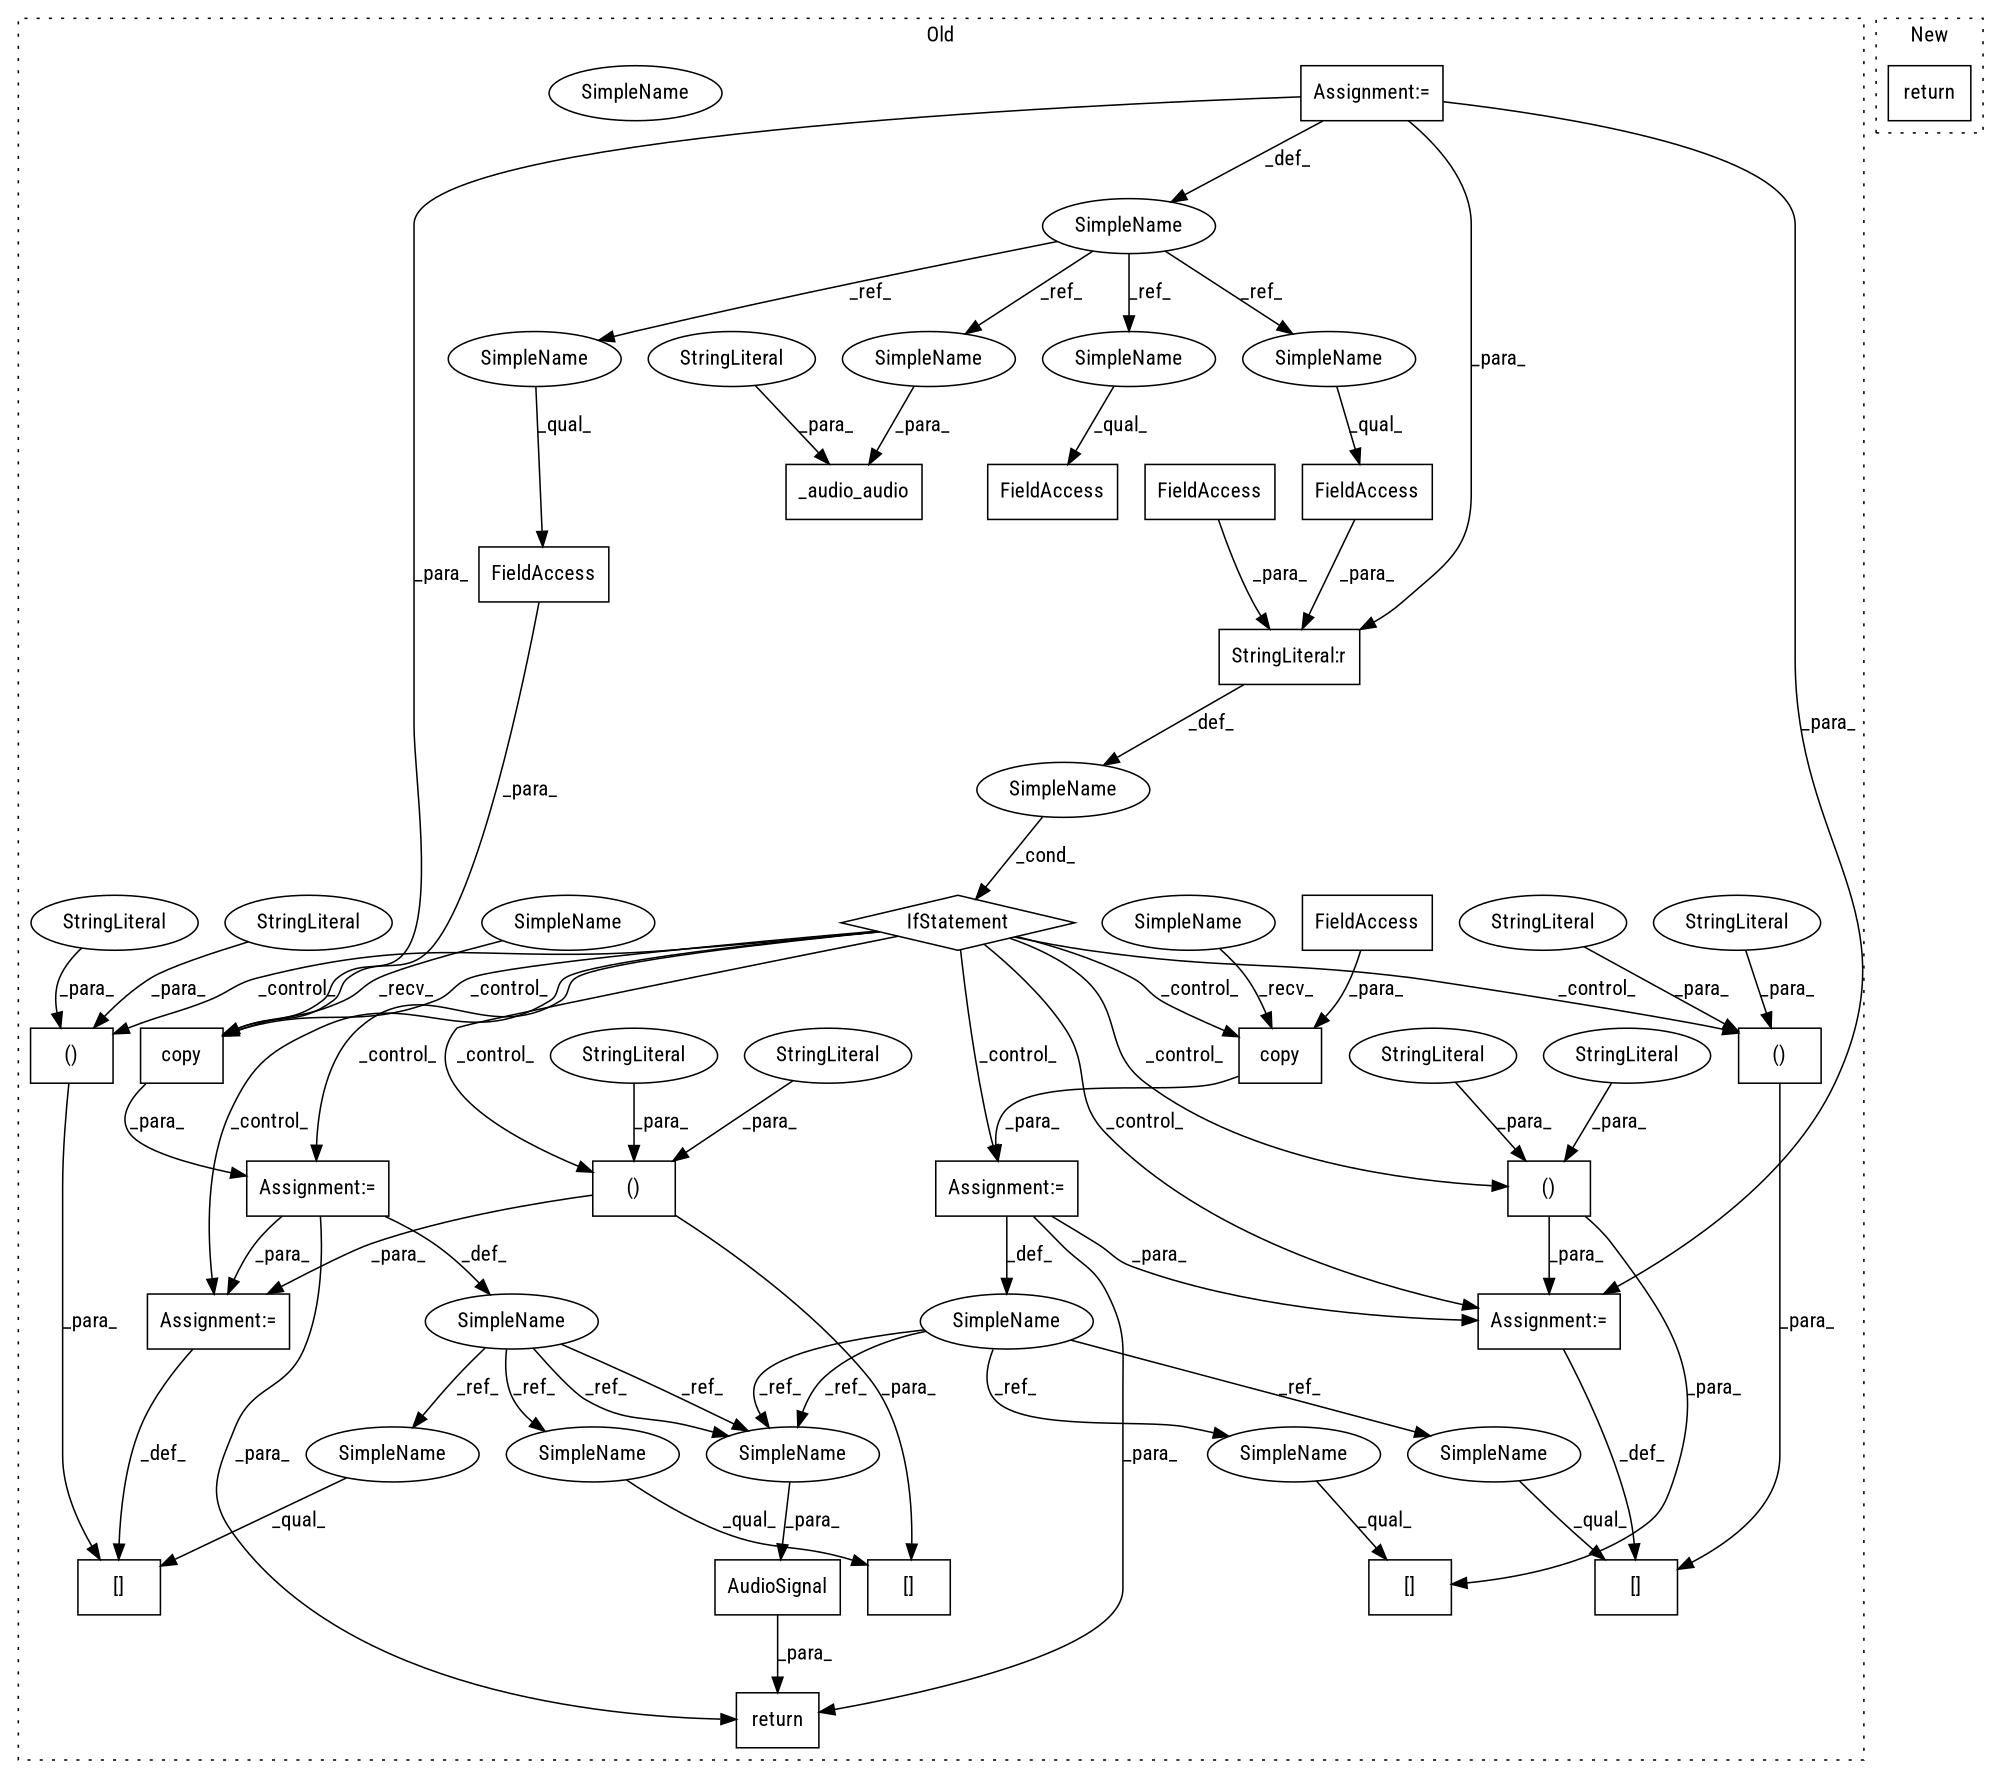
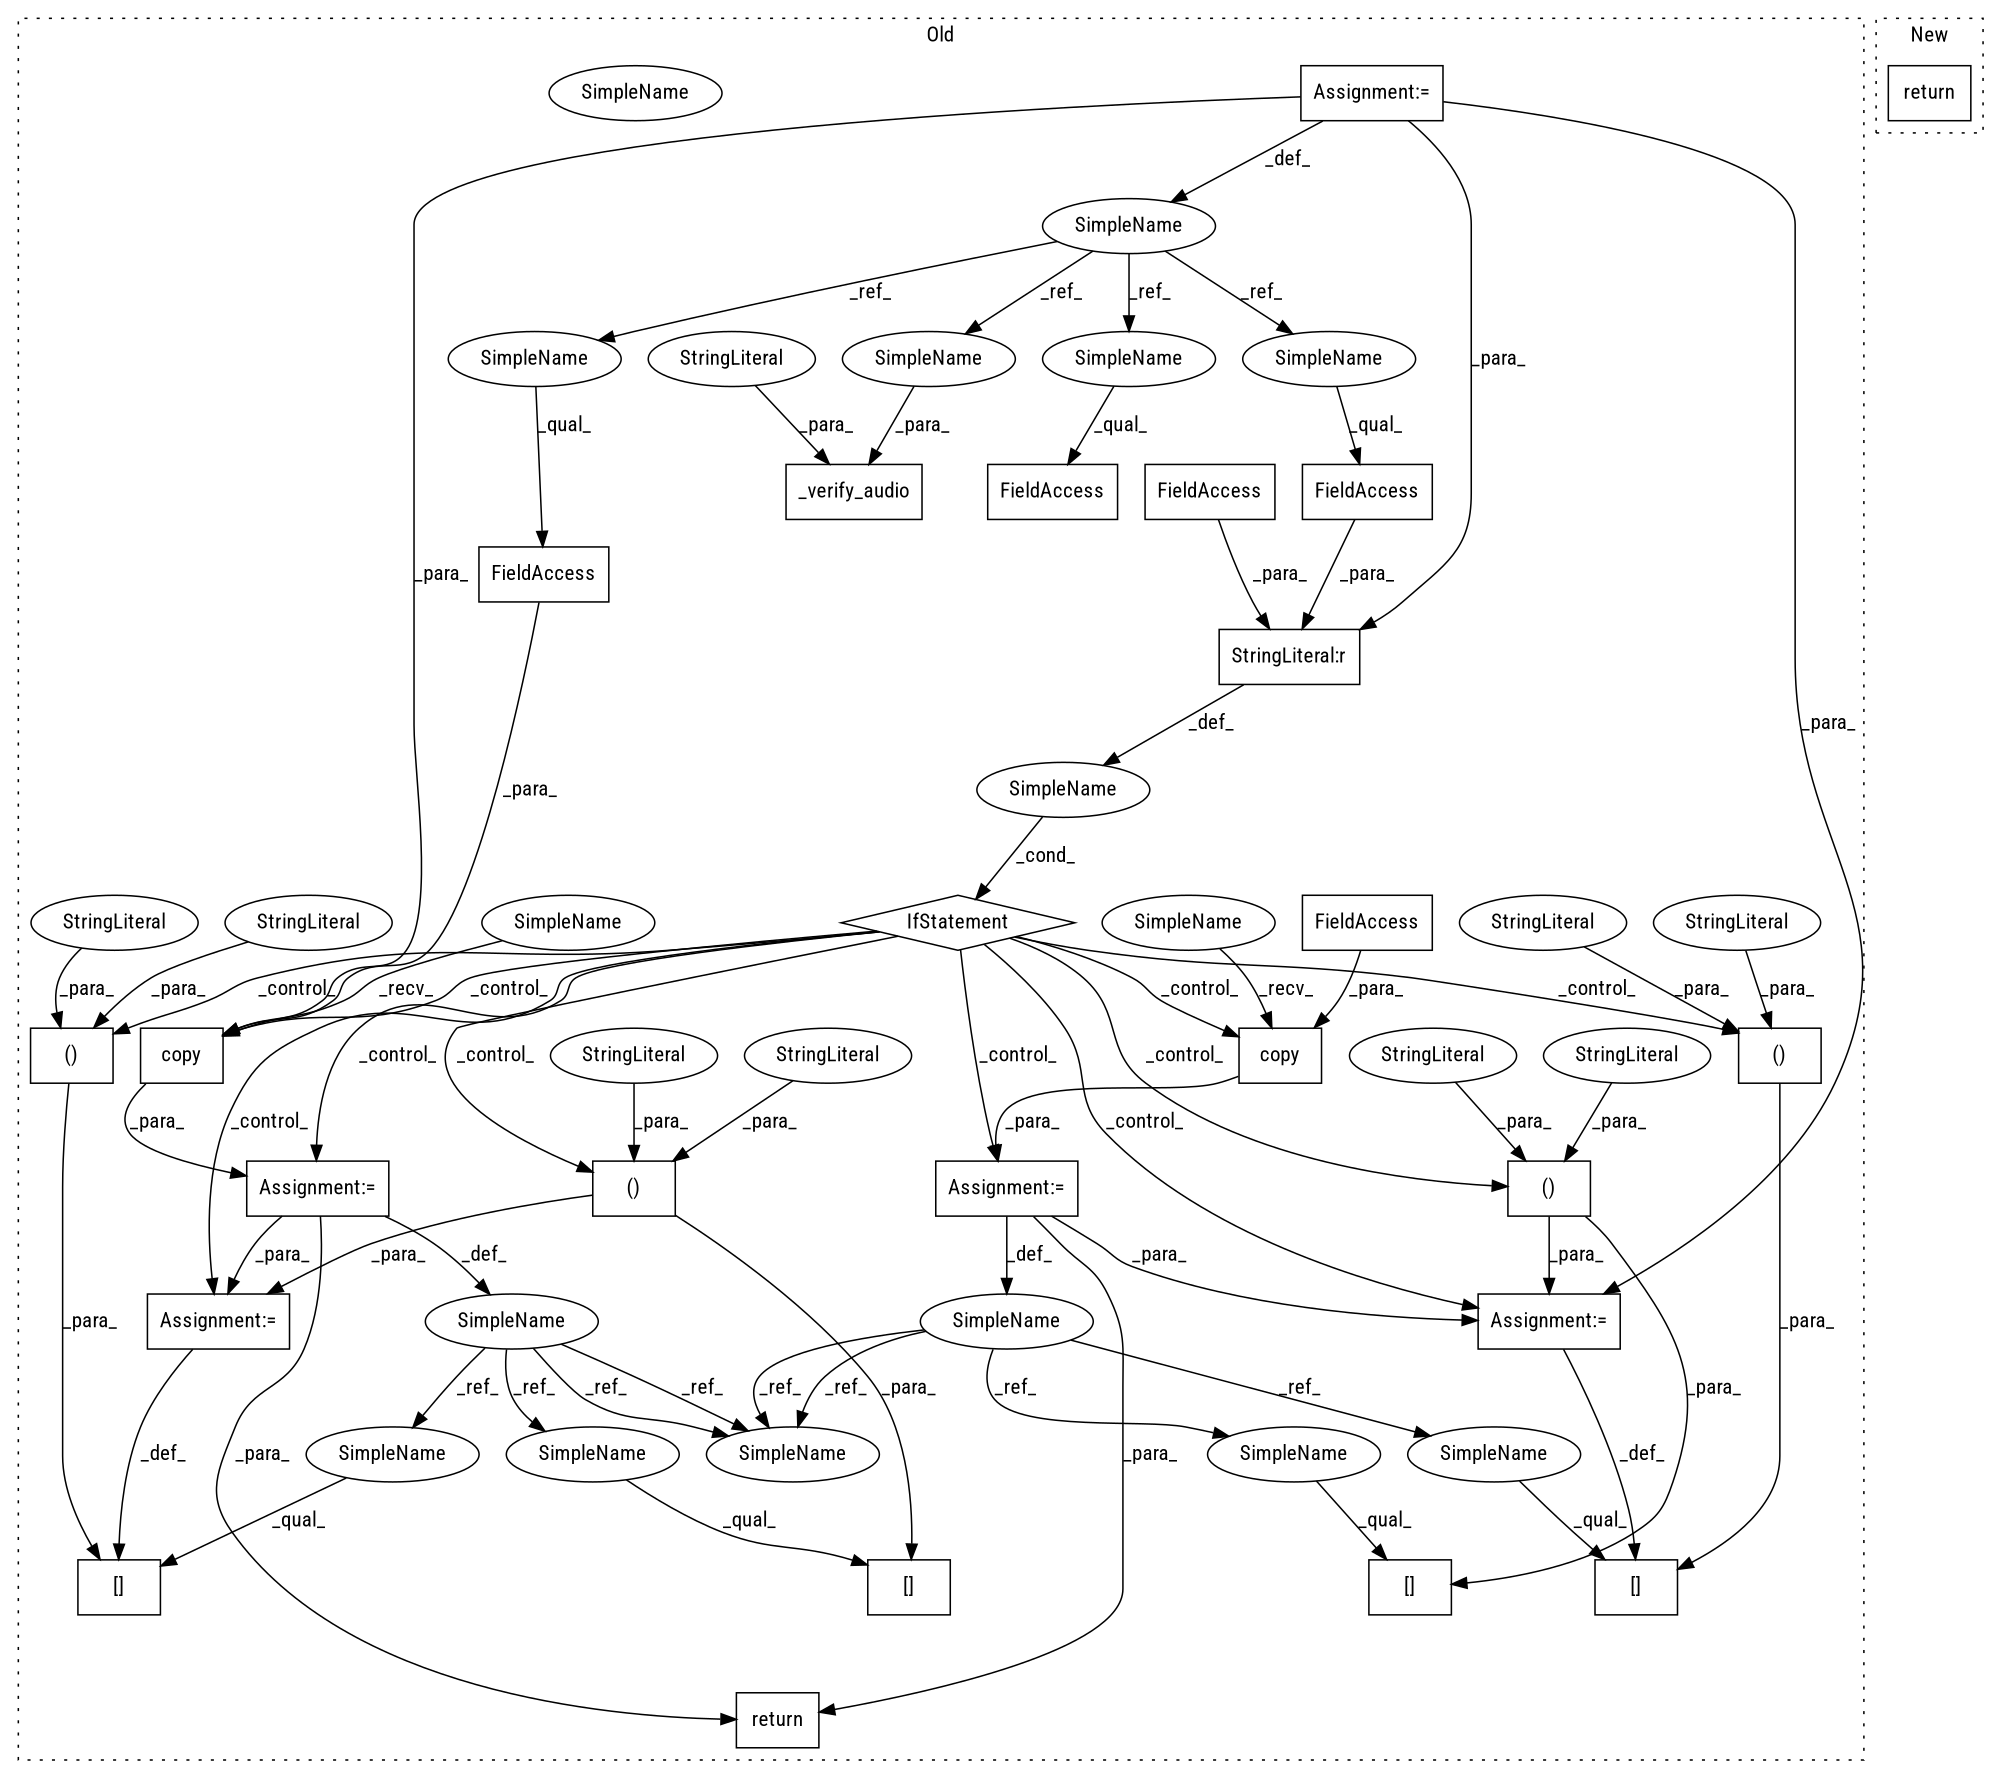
(854, 492) -> (854, 492)
(778, 1587) -> none
